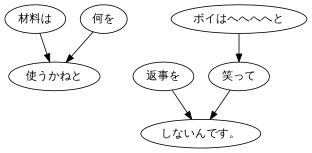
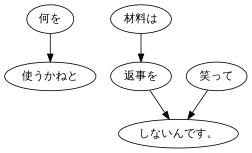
(239, 19) -> none
(44, 44) -> (141, 44)
